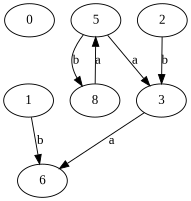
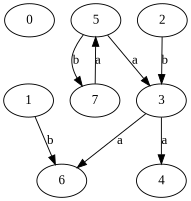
(95, 101) -> (95, 101)
none -> (161, 181)
